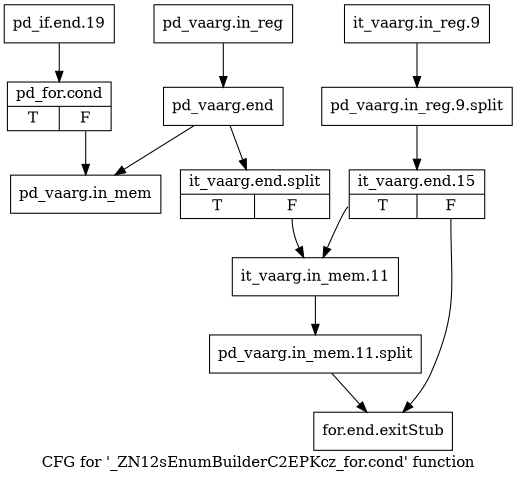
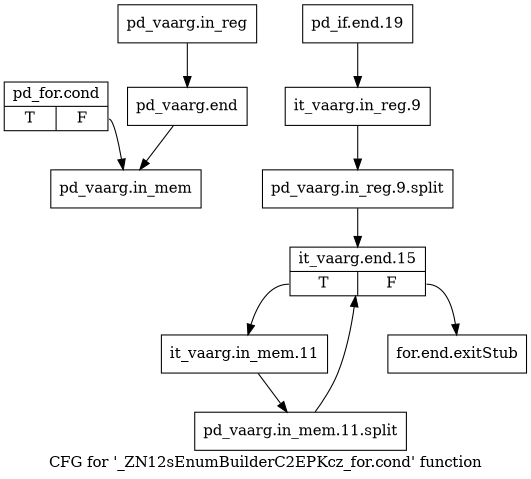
(59, 57) -> (358, 60)
(255, 194) -> none
(346, 389) -> (342, 362)
